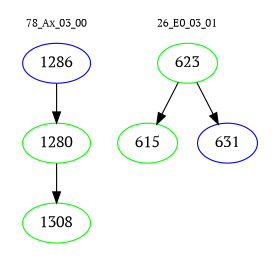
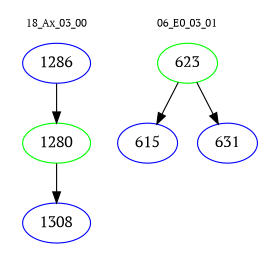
(57, 24) -> (57, 24)
(188, 24) -> (188, 24)
(148, 143) -> (148, 143)
(57, 223) -> (57, 223)
